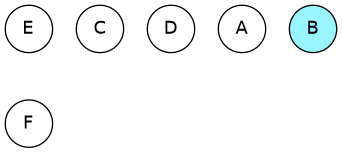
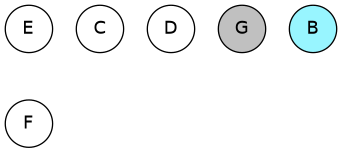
none -> (242, 29)
(242, 29) -> none
